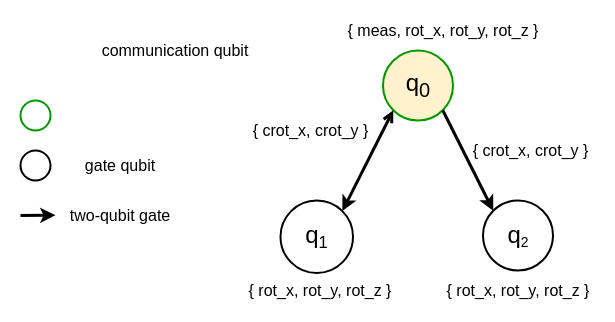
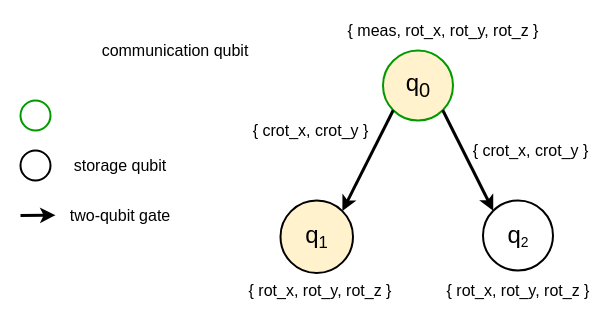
(389, 119) -> (391, 116)
(121, 166) -> (121, 166)
(317, 237) -> (317, 237)
